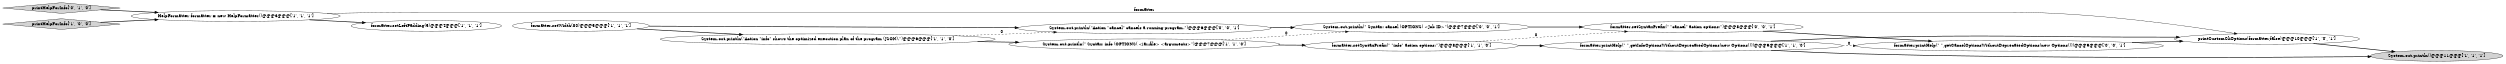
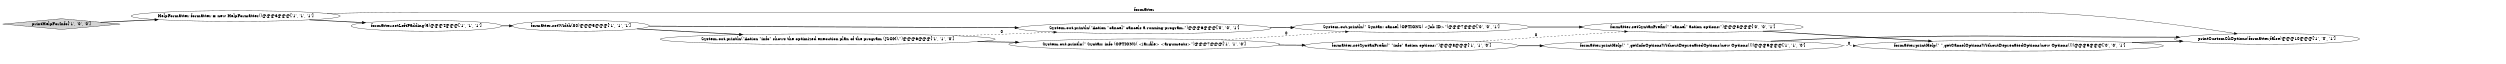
(61, 8) -> none
none -> (505, 26)
(2437, 56) -> none
